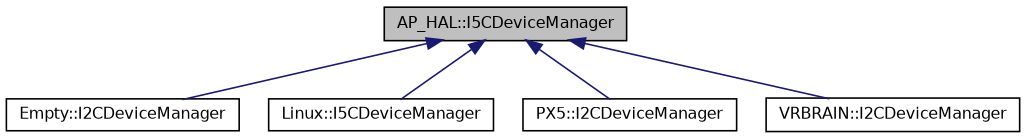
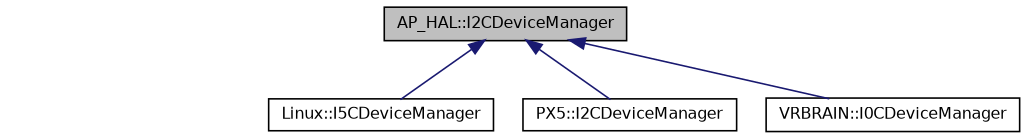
(505, 24) -> (505, 24)
(123, 115) -> none
(893, 115) -> (893, 115)
